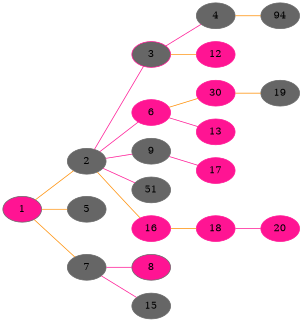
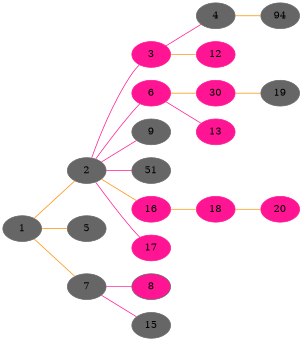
(151, 54) -> (151, 54)
(184, 161) -> (117, 210)
(22, 209) -> (22, 229)
(248, 229) -> (248, 209)
